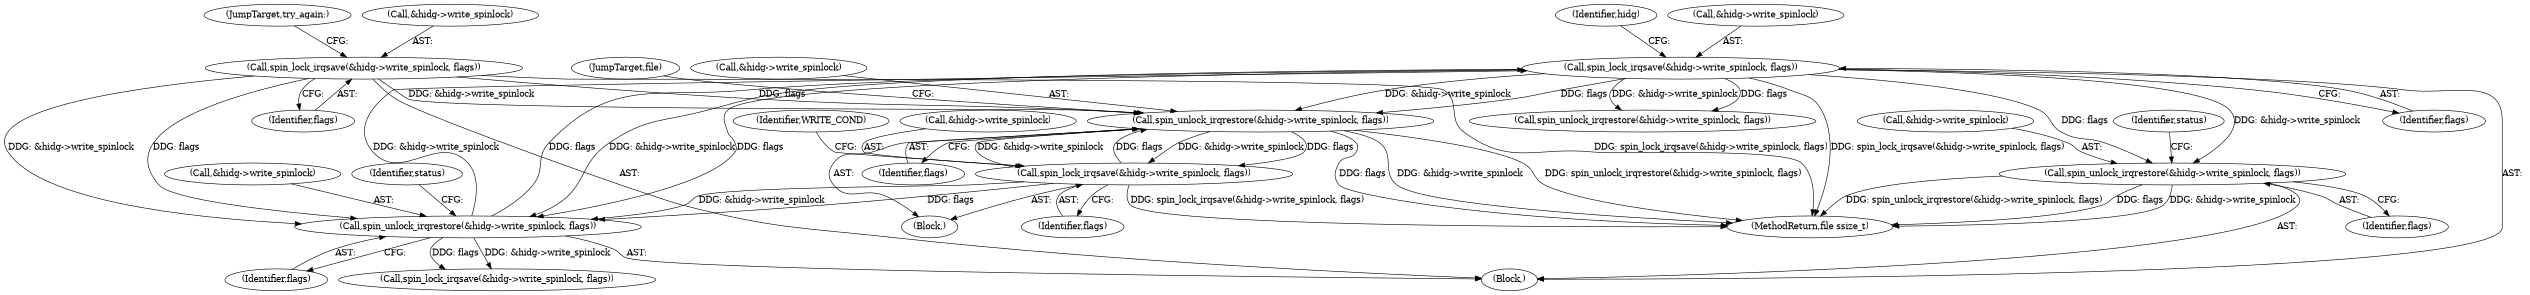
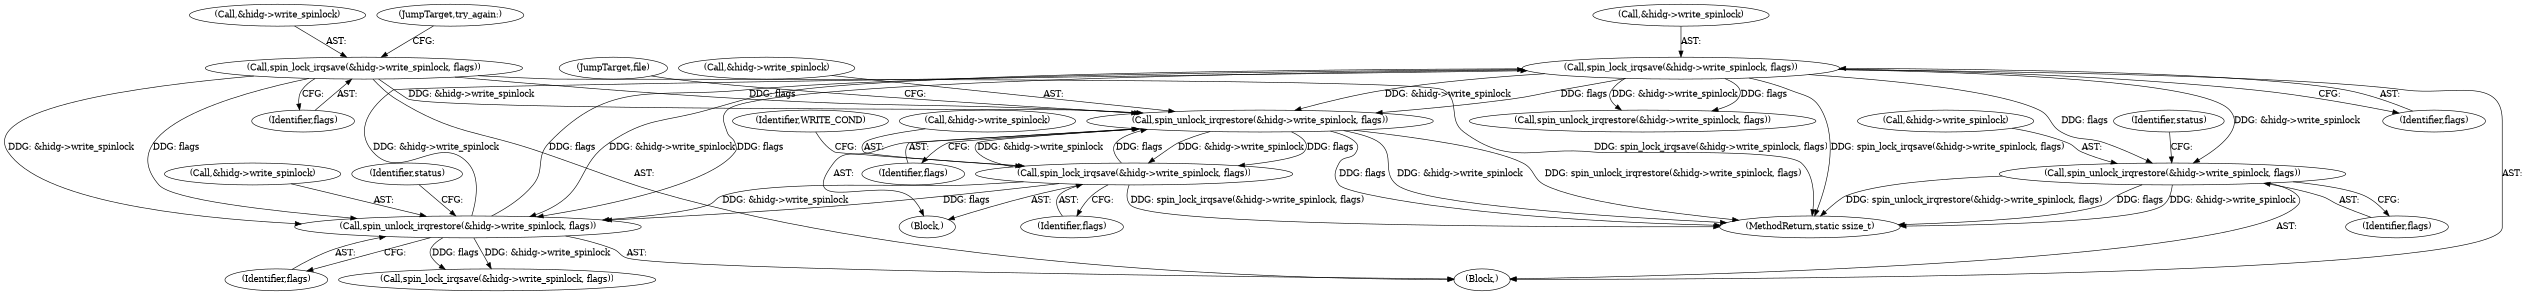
(1606, 15) -> none
(1810, 227) -> (1810, 227)
